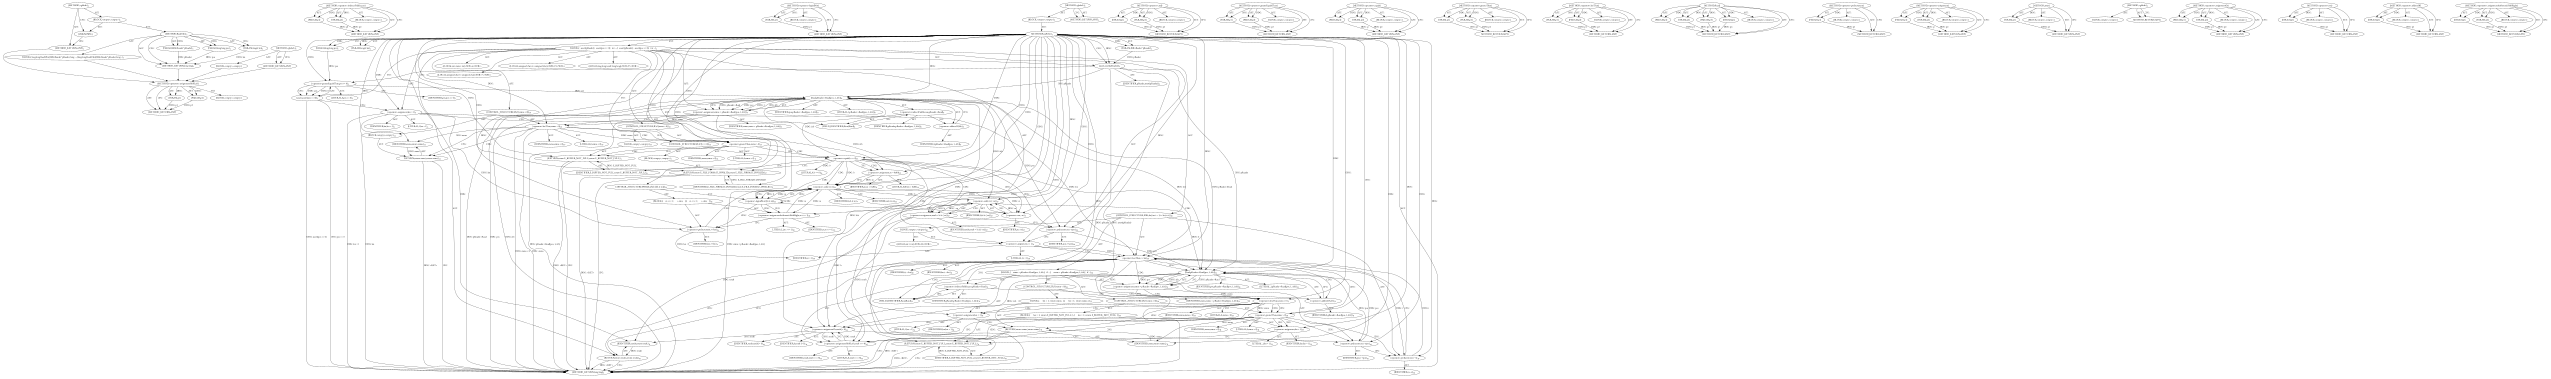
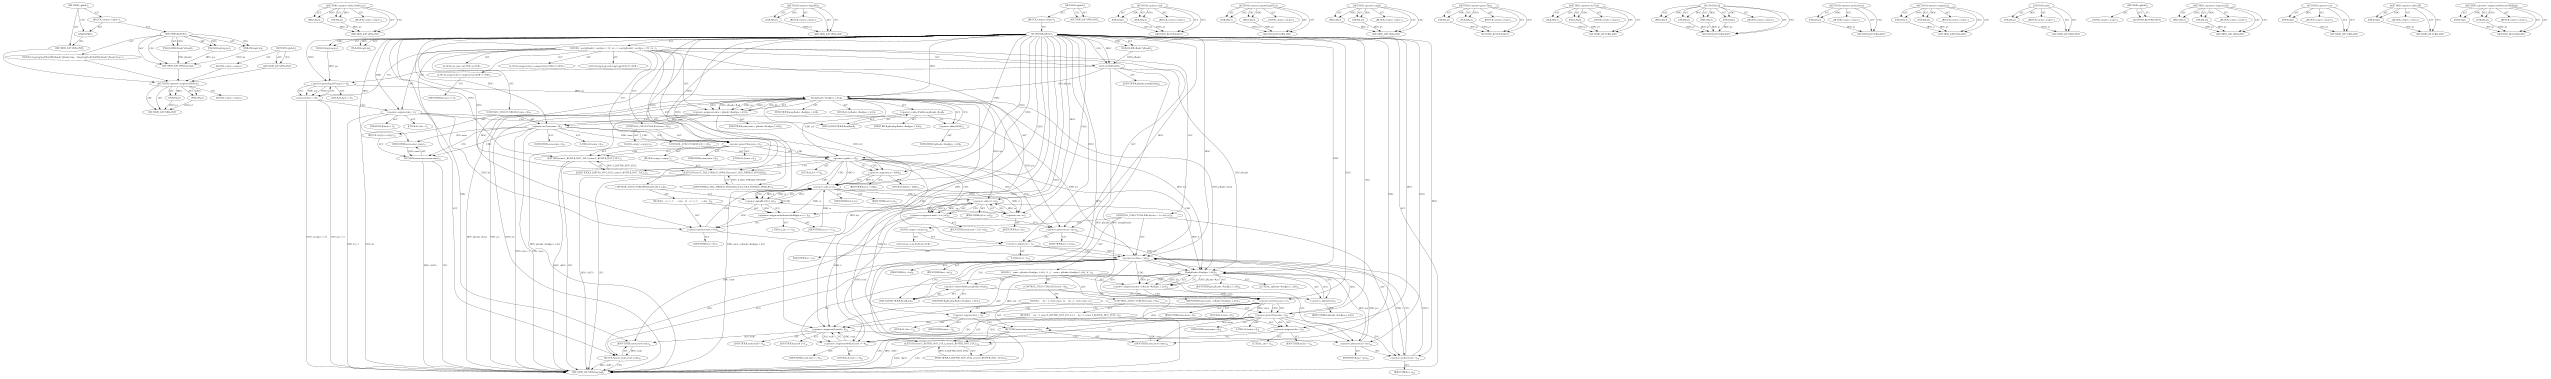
(383, 92) -> (454, 86)
(827, 166) -> (827, 166)
(799, 198) -> (823, 209)
(719, 255) -> (917, 249)
